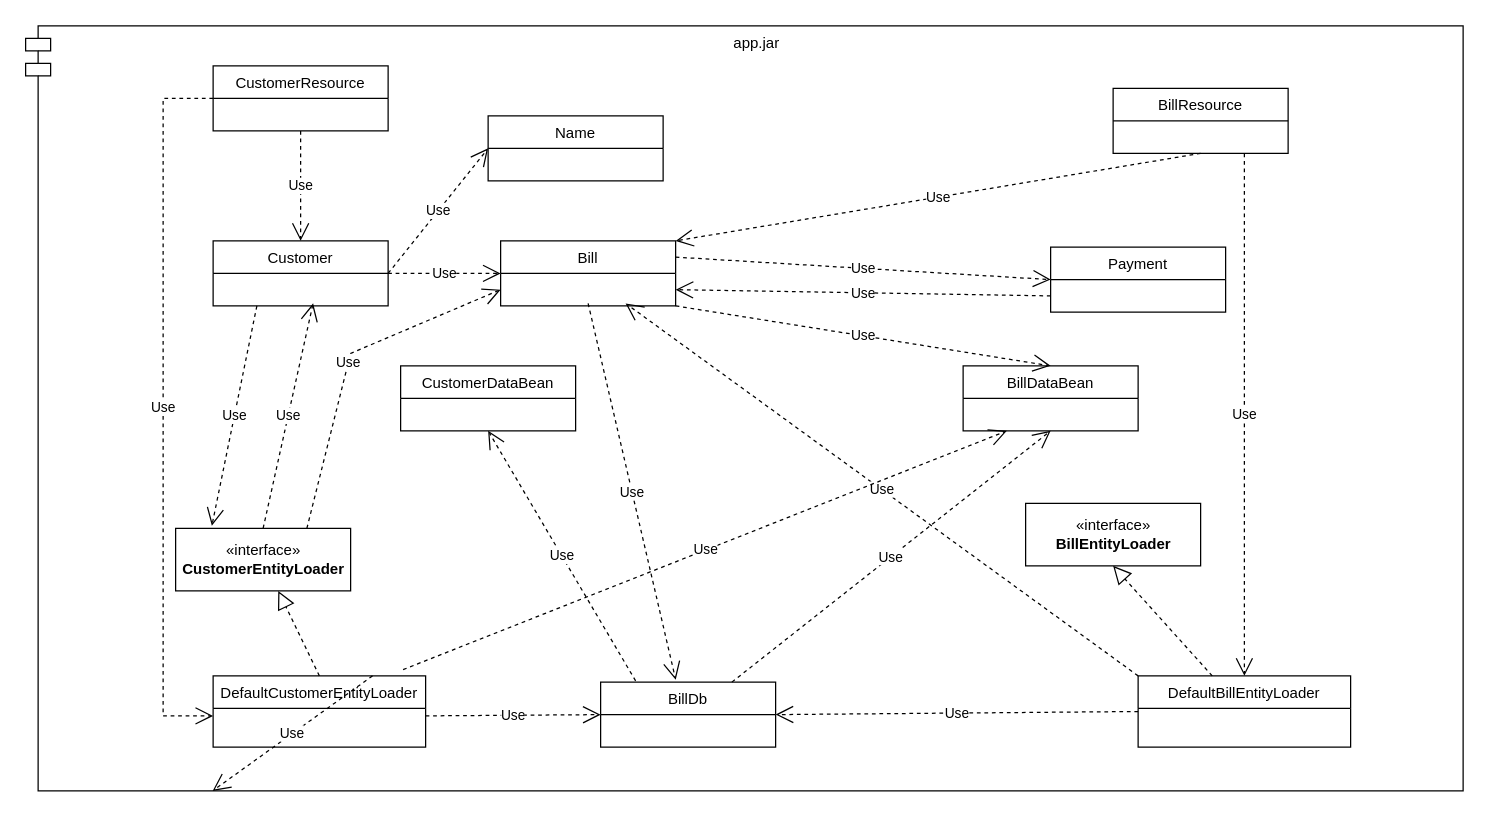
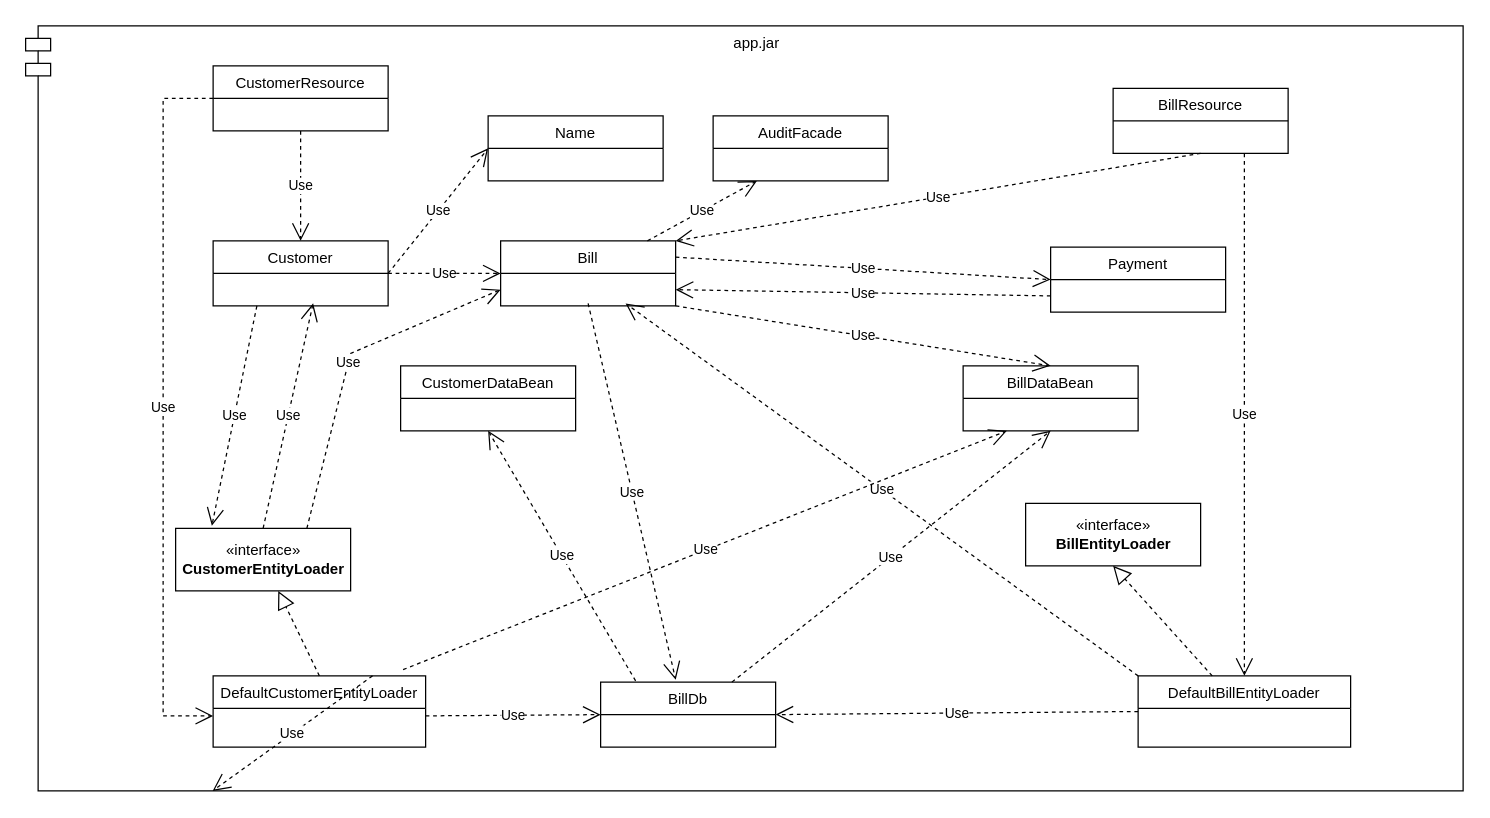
none -> (801, 148)
none -> (703, 210)
